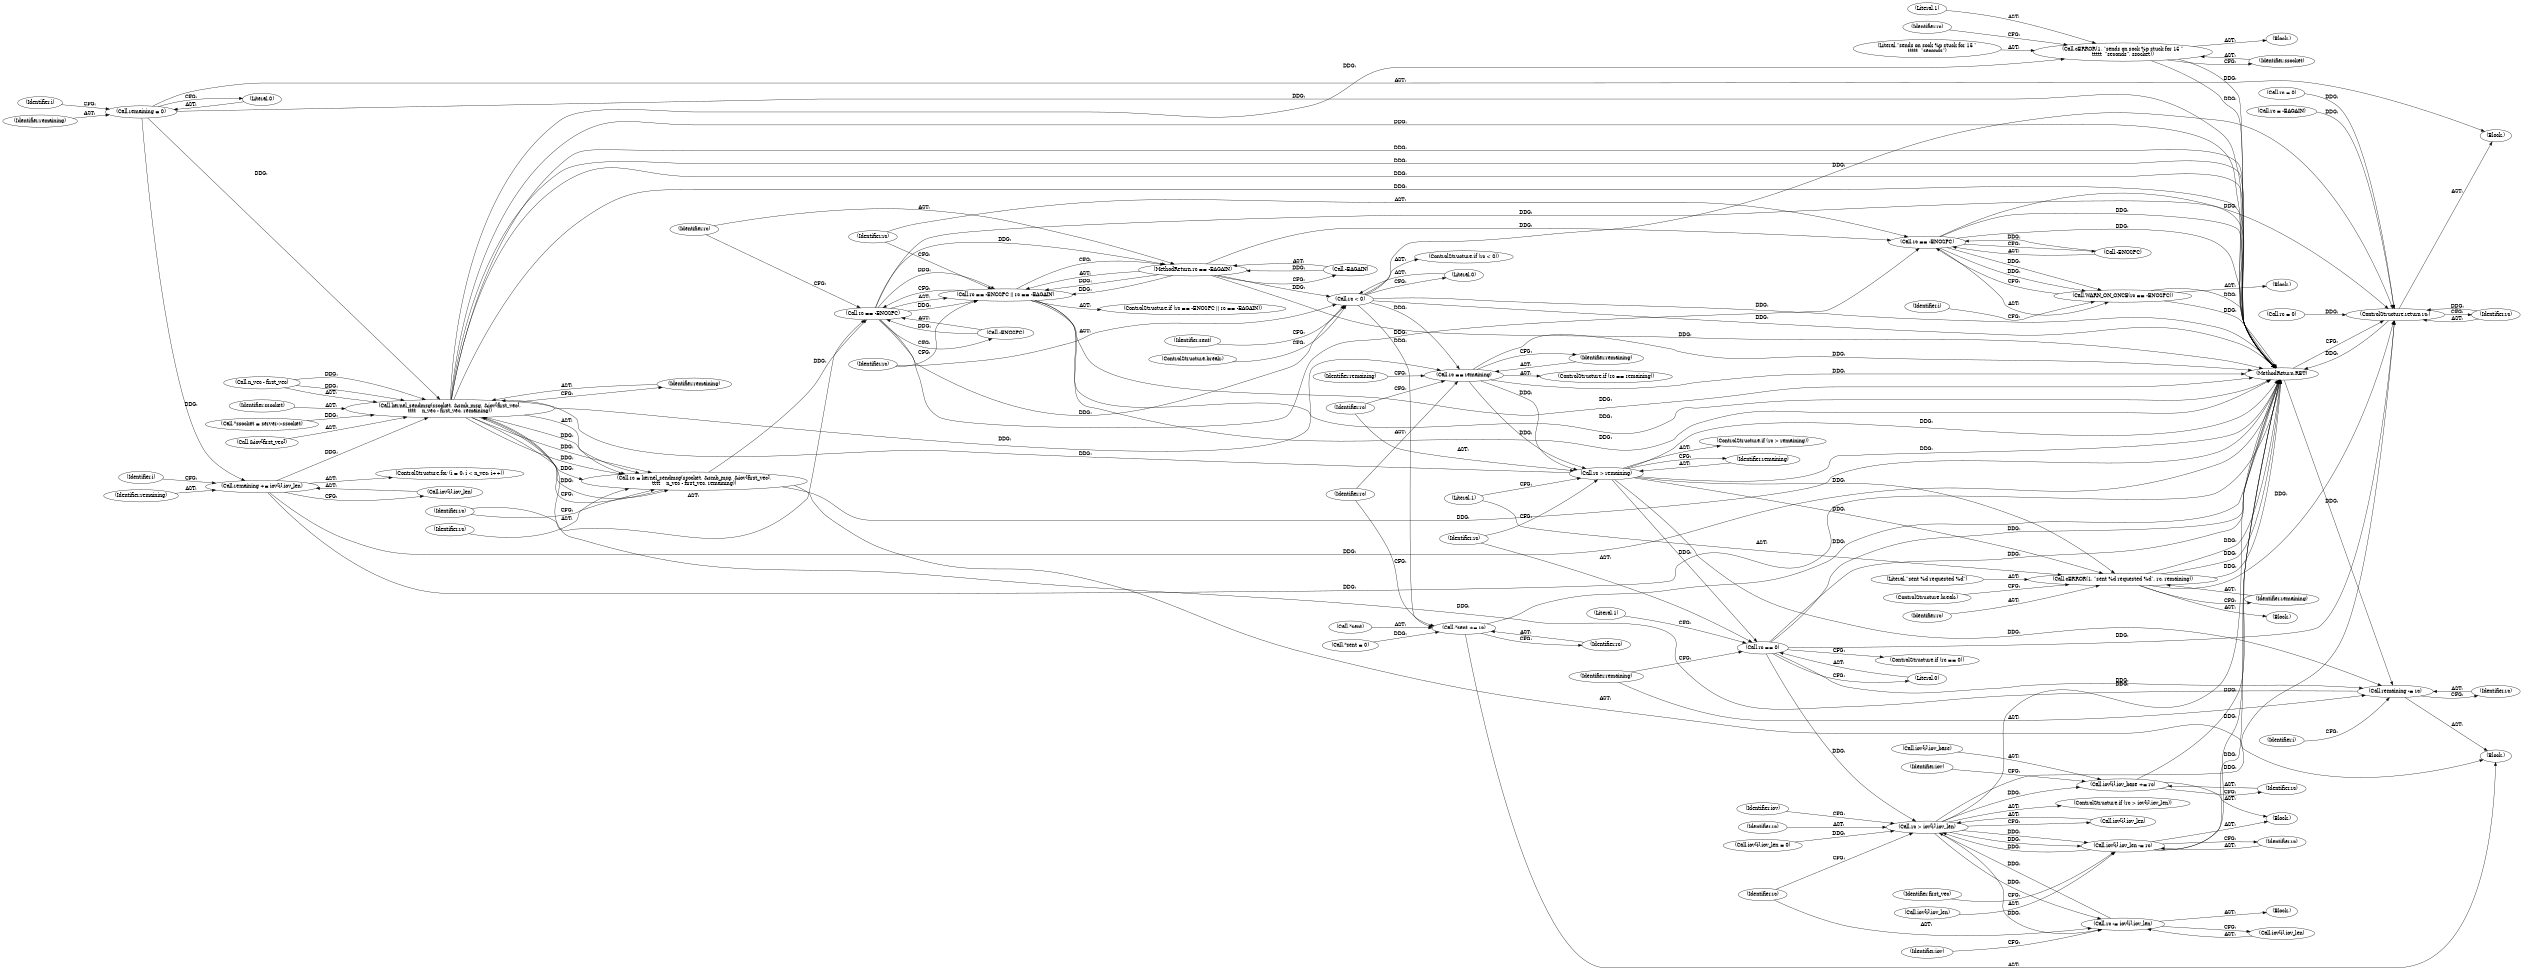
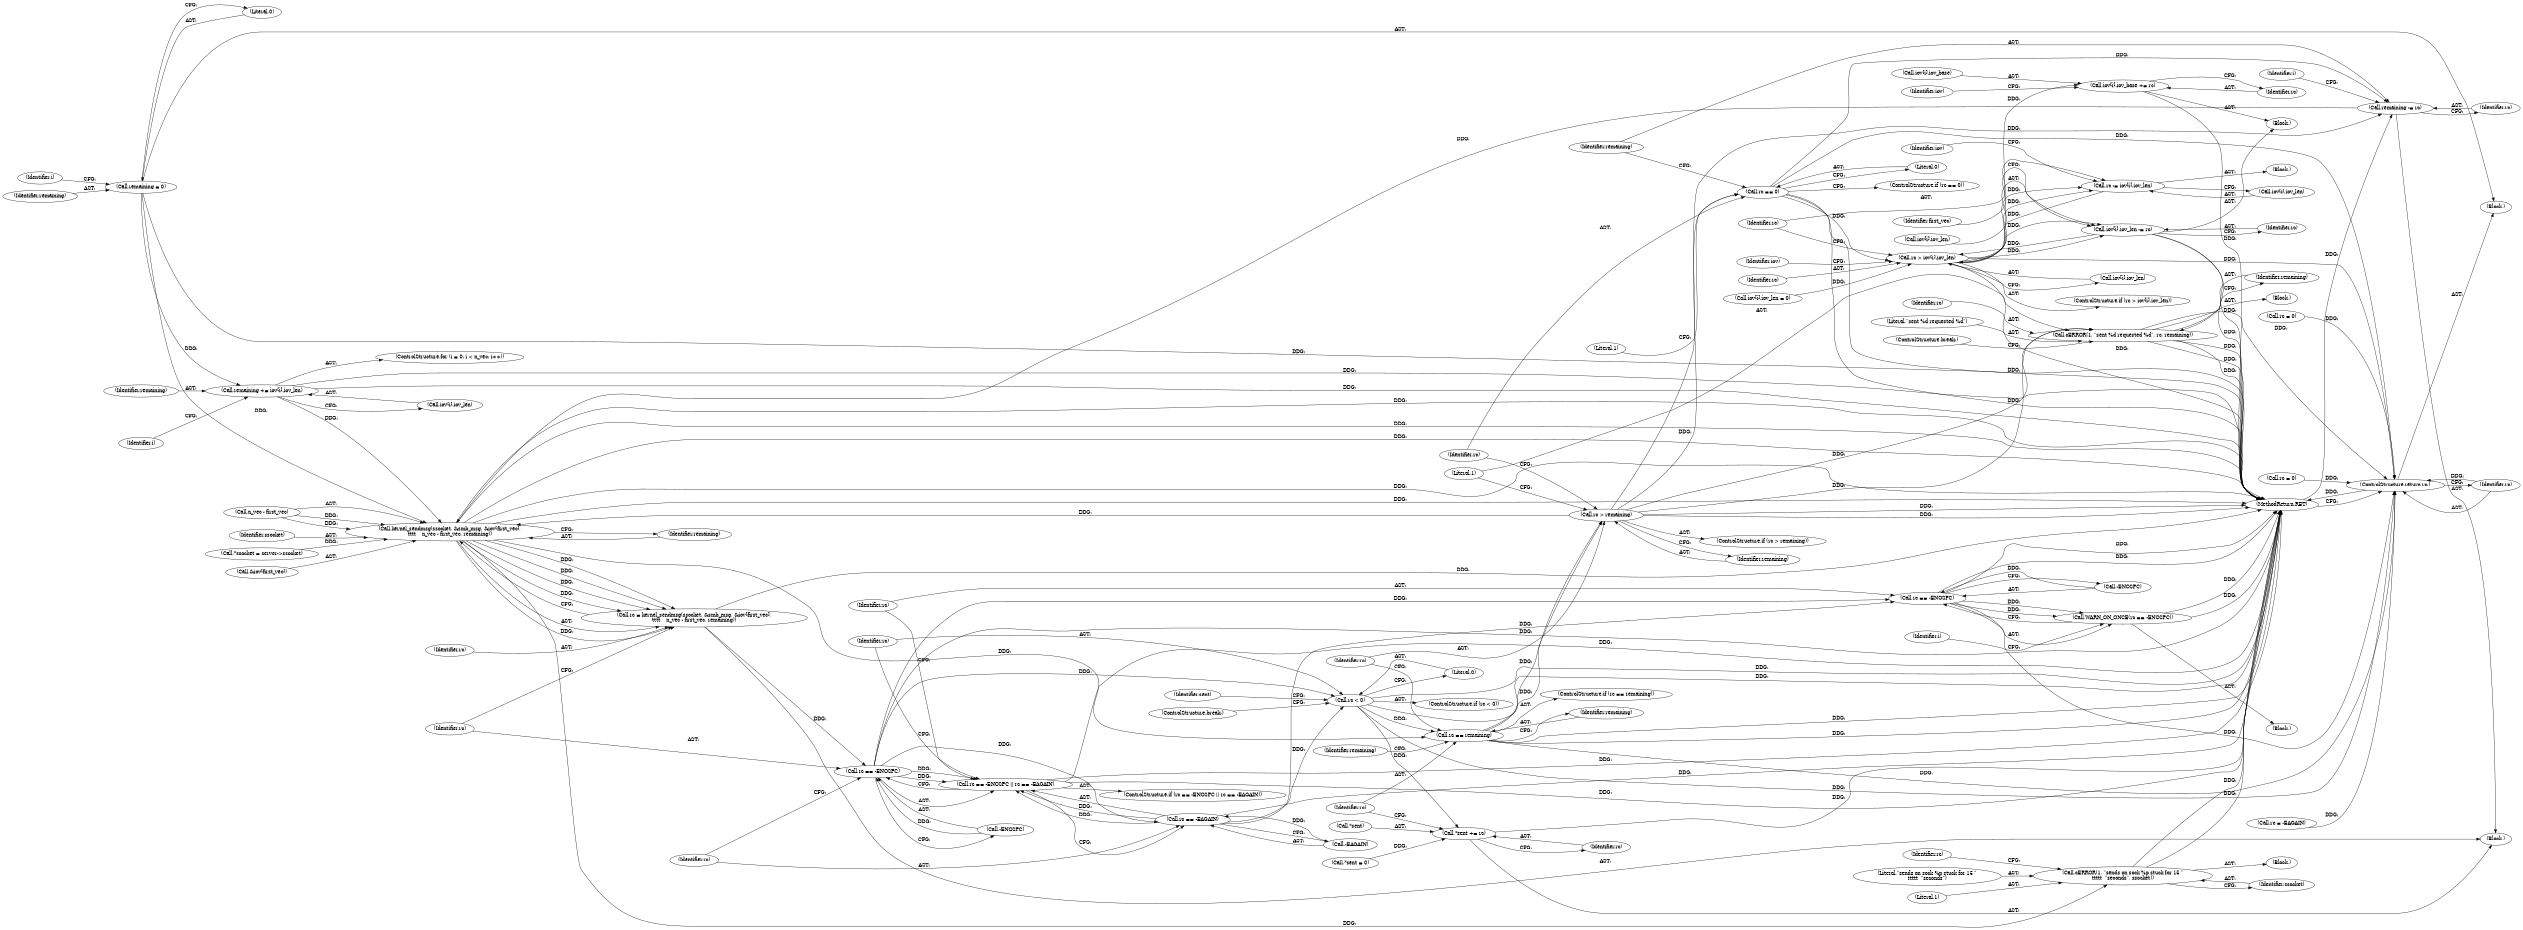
(1193, 270) -> (1193, 820)
none -> (2047, 789)
